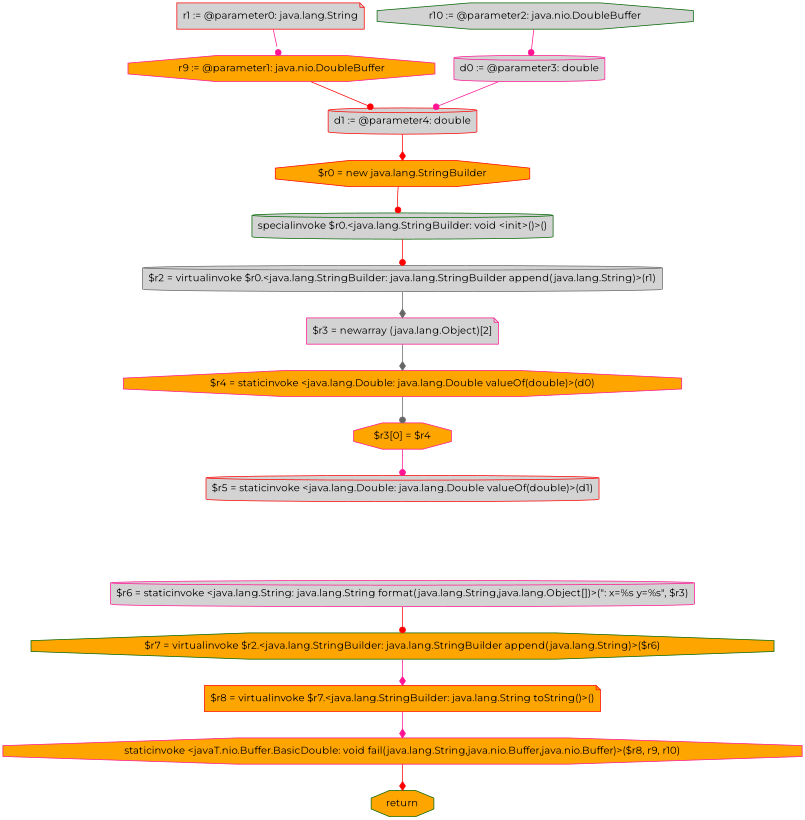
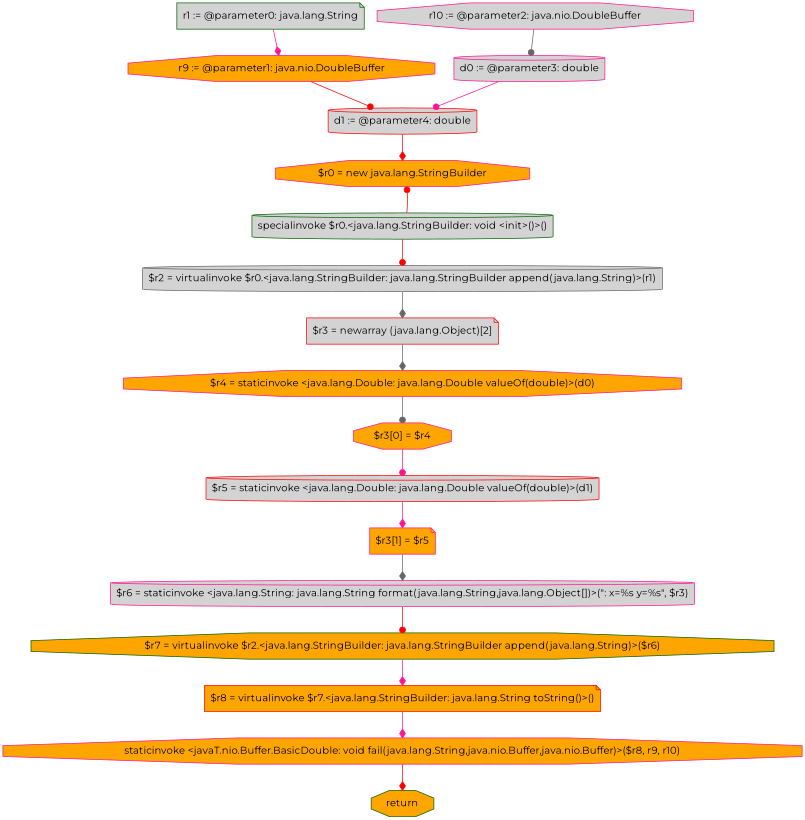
(271, 16) -> (271, 16)
(535, 16) -> (535, 16)
(275, 38) -> (275, 38)
(533, 39) -> (533, 39)
(403, 174) -> (403, 174)
(398, 197) -> (407, 203)
(403, 331) -> (403, 331)
none -> (403, 541)
